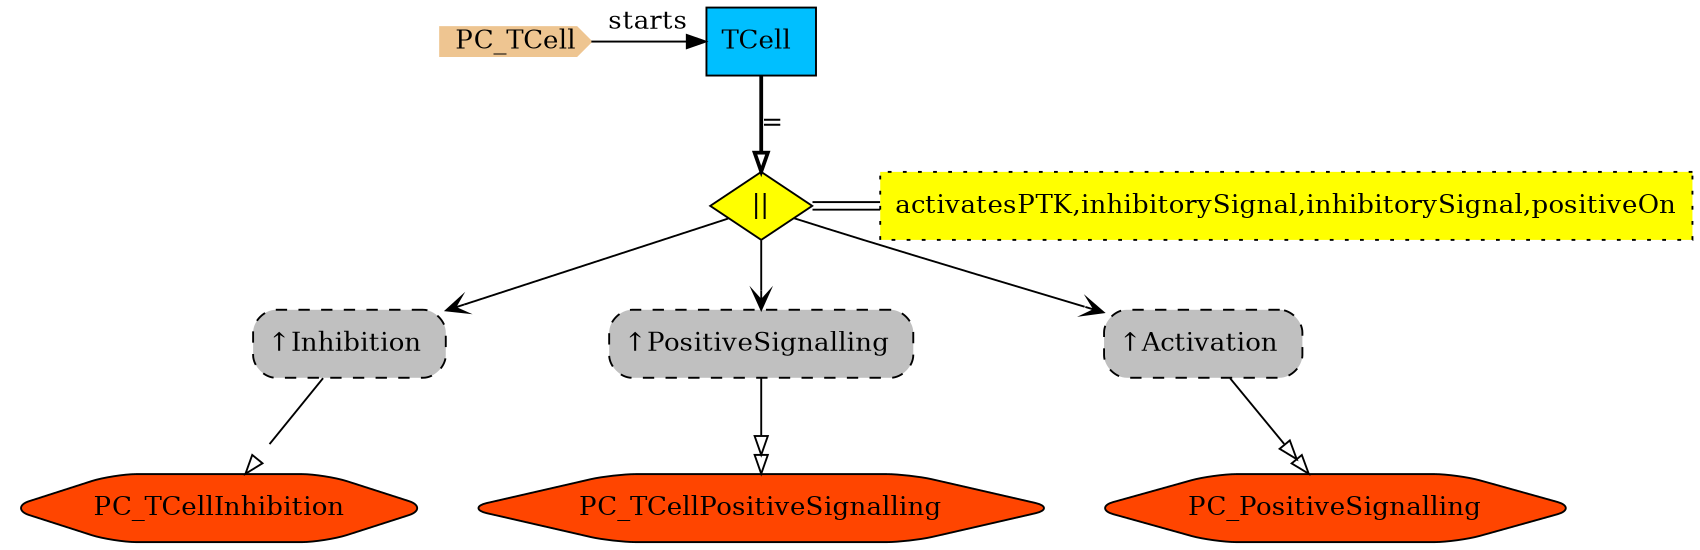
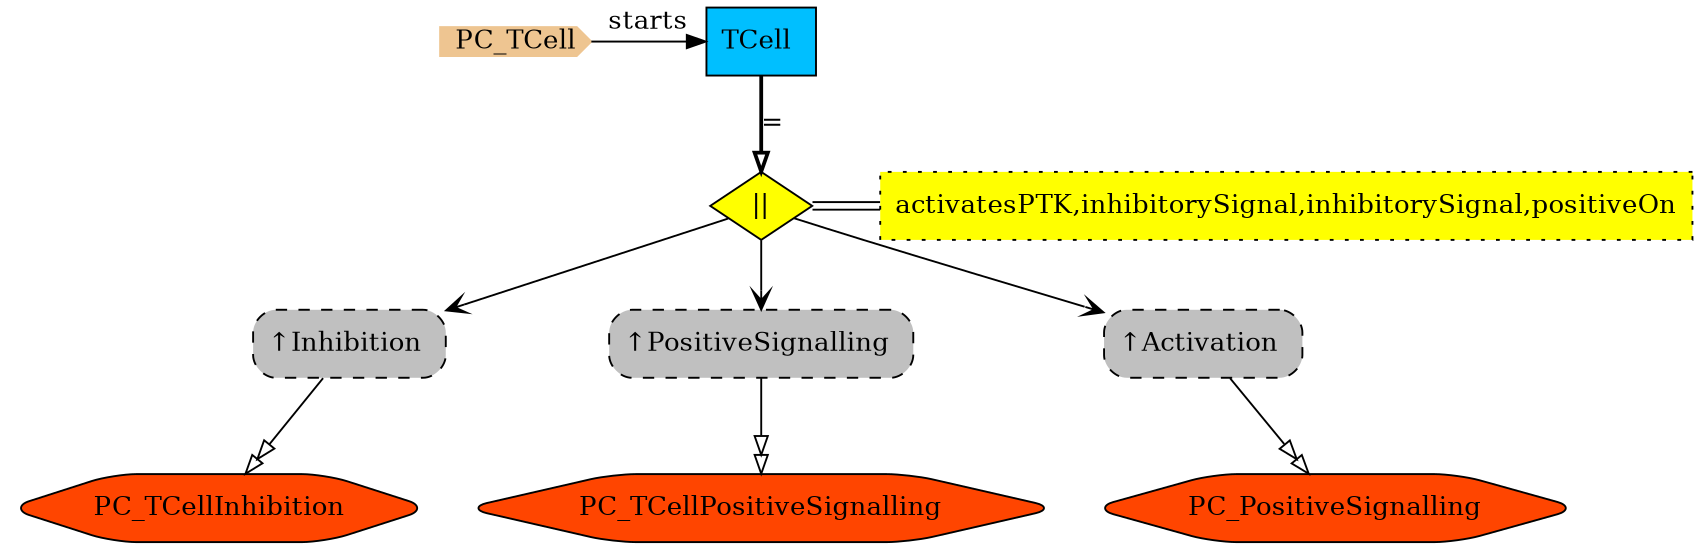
(296, 411) -> (296, 411)
